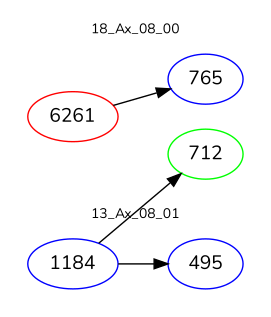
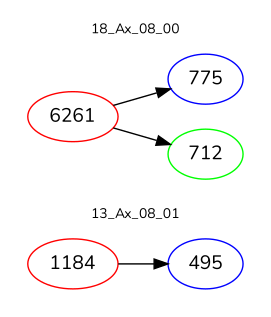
(206, 79) -> (206, 79)
(134, 213) -> (135, 134)
(73, 264) -> (73, 264)
